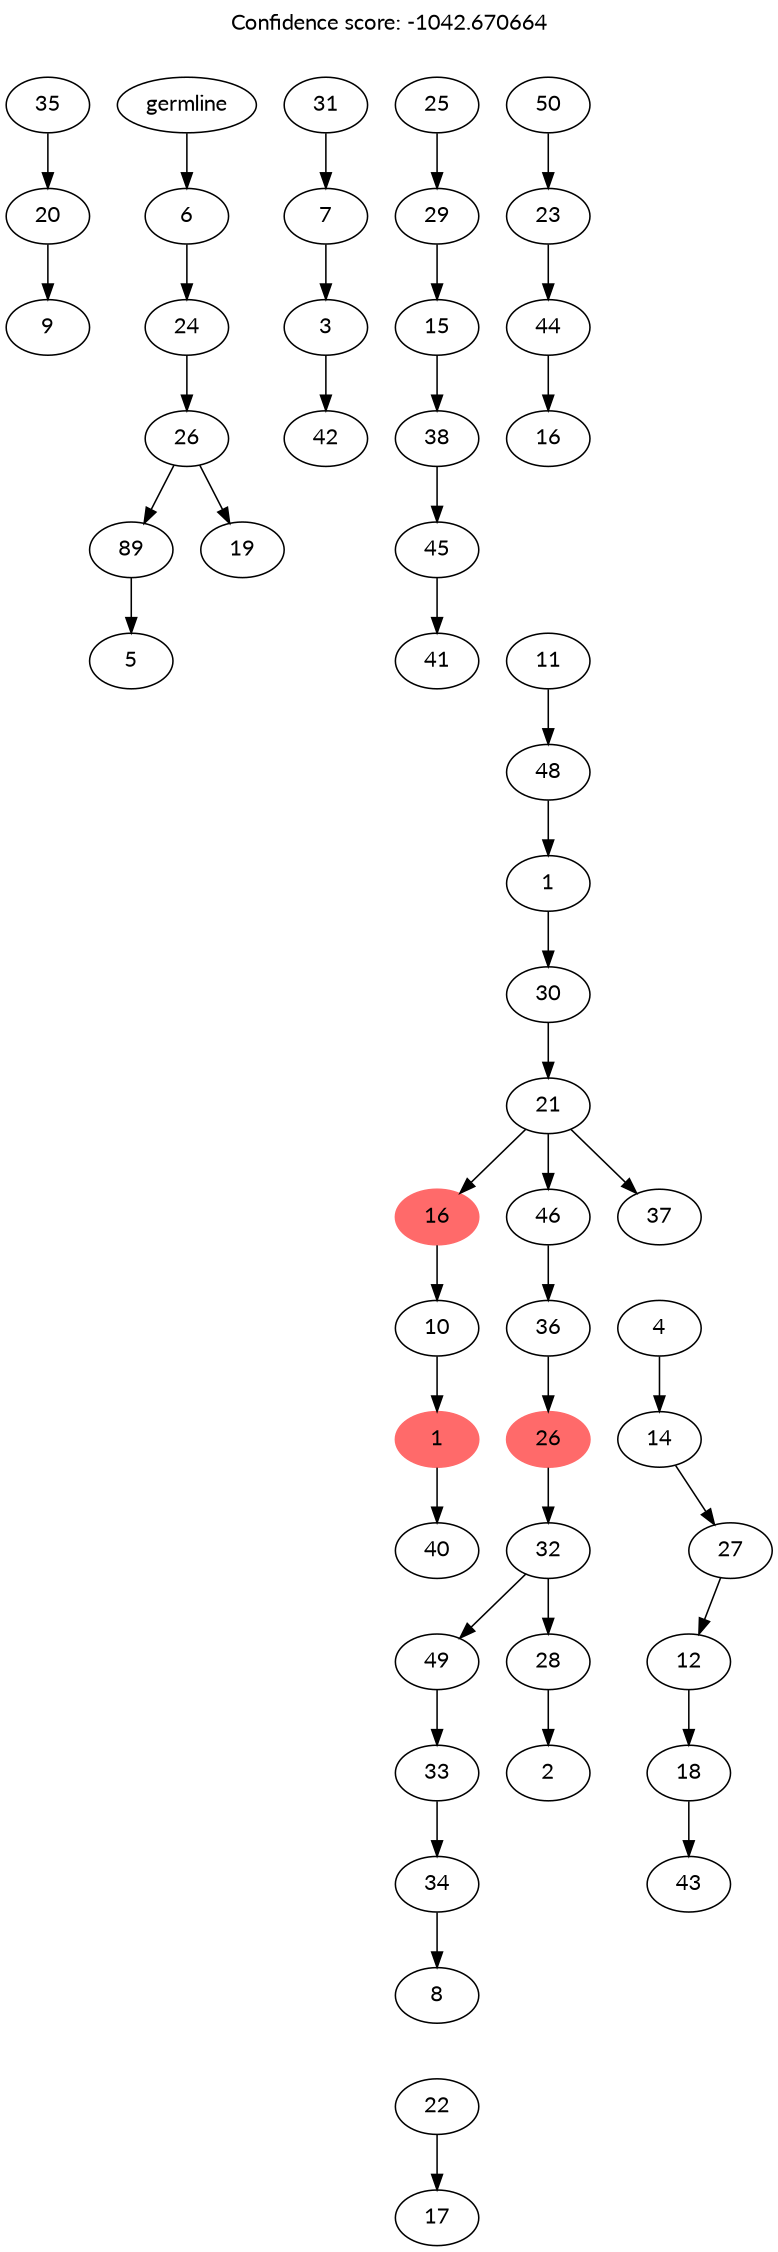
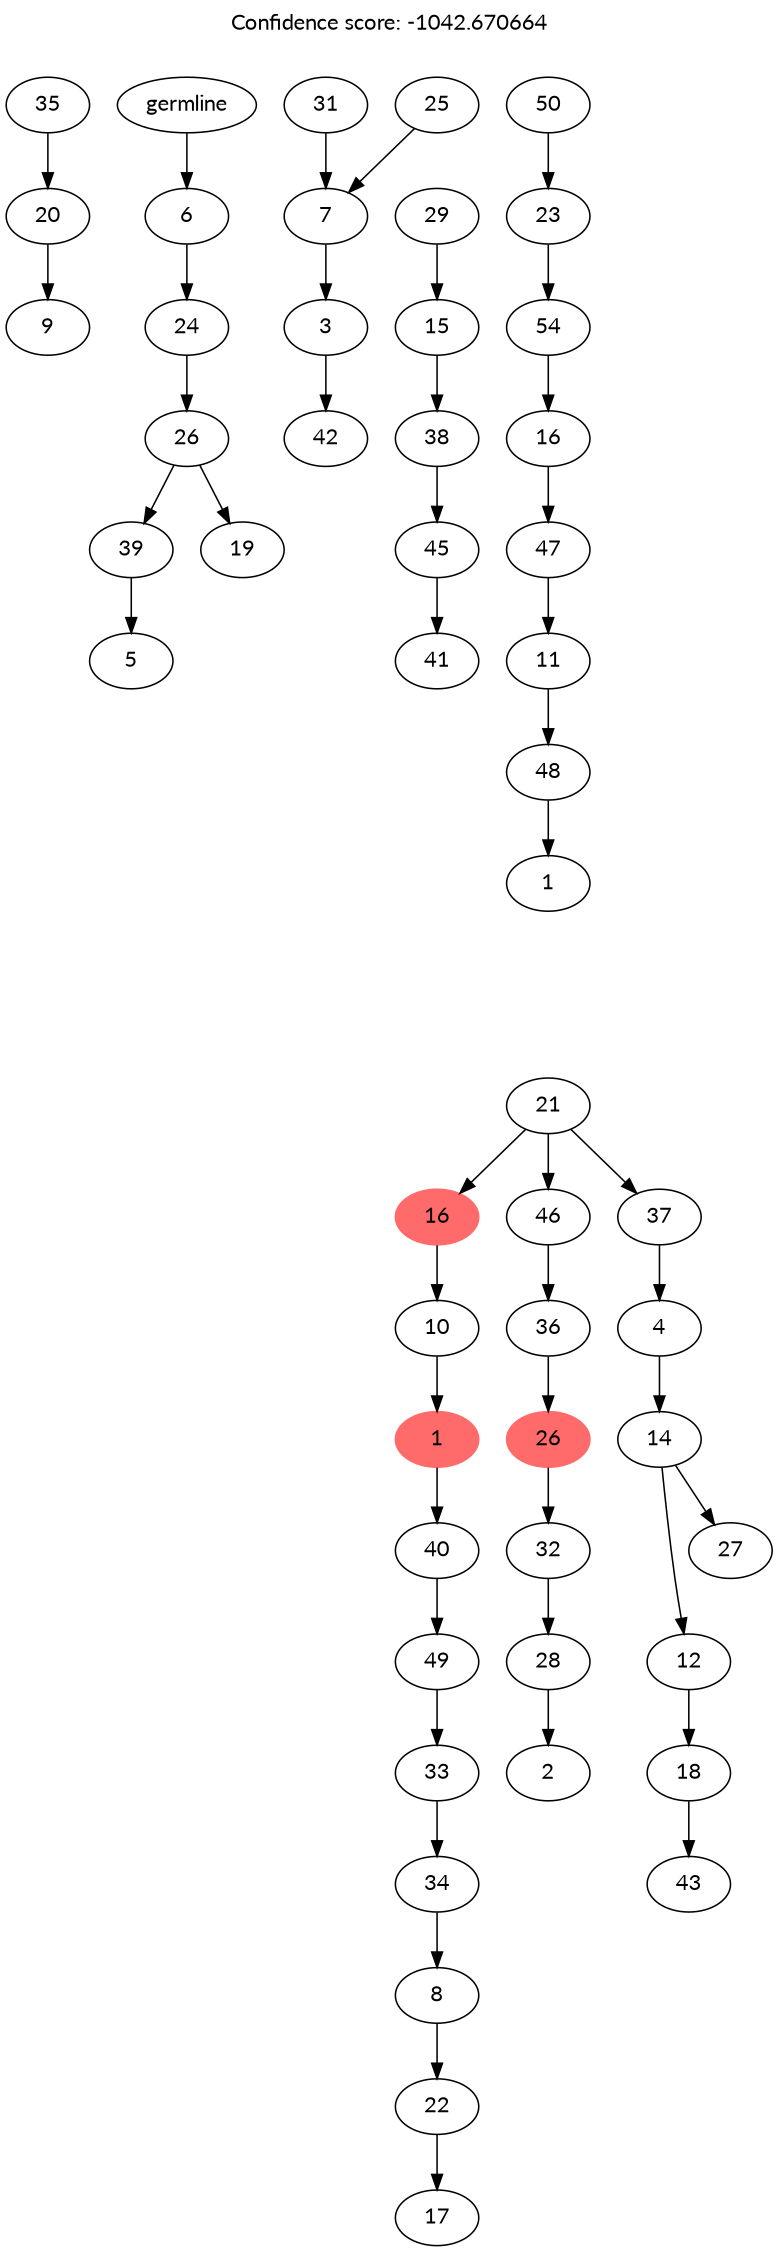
(437, 153) -> (387, 155)
(548, 327) -> (548, 327)
(131, 550) -> (131, 550)
none -> (548, 550)
(548, 995) -> none
none -> (659, 1265)
(713, 1599) -> (670, 1543)
(498, 1601) -> (437, 1599)
none -> (437, 2043)
